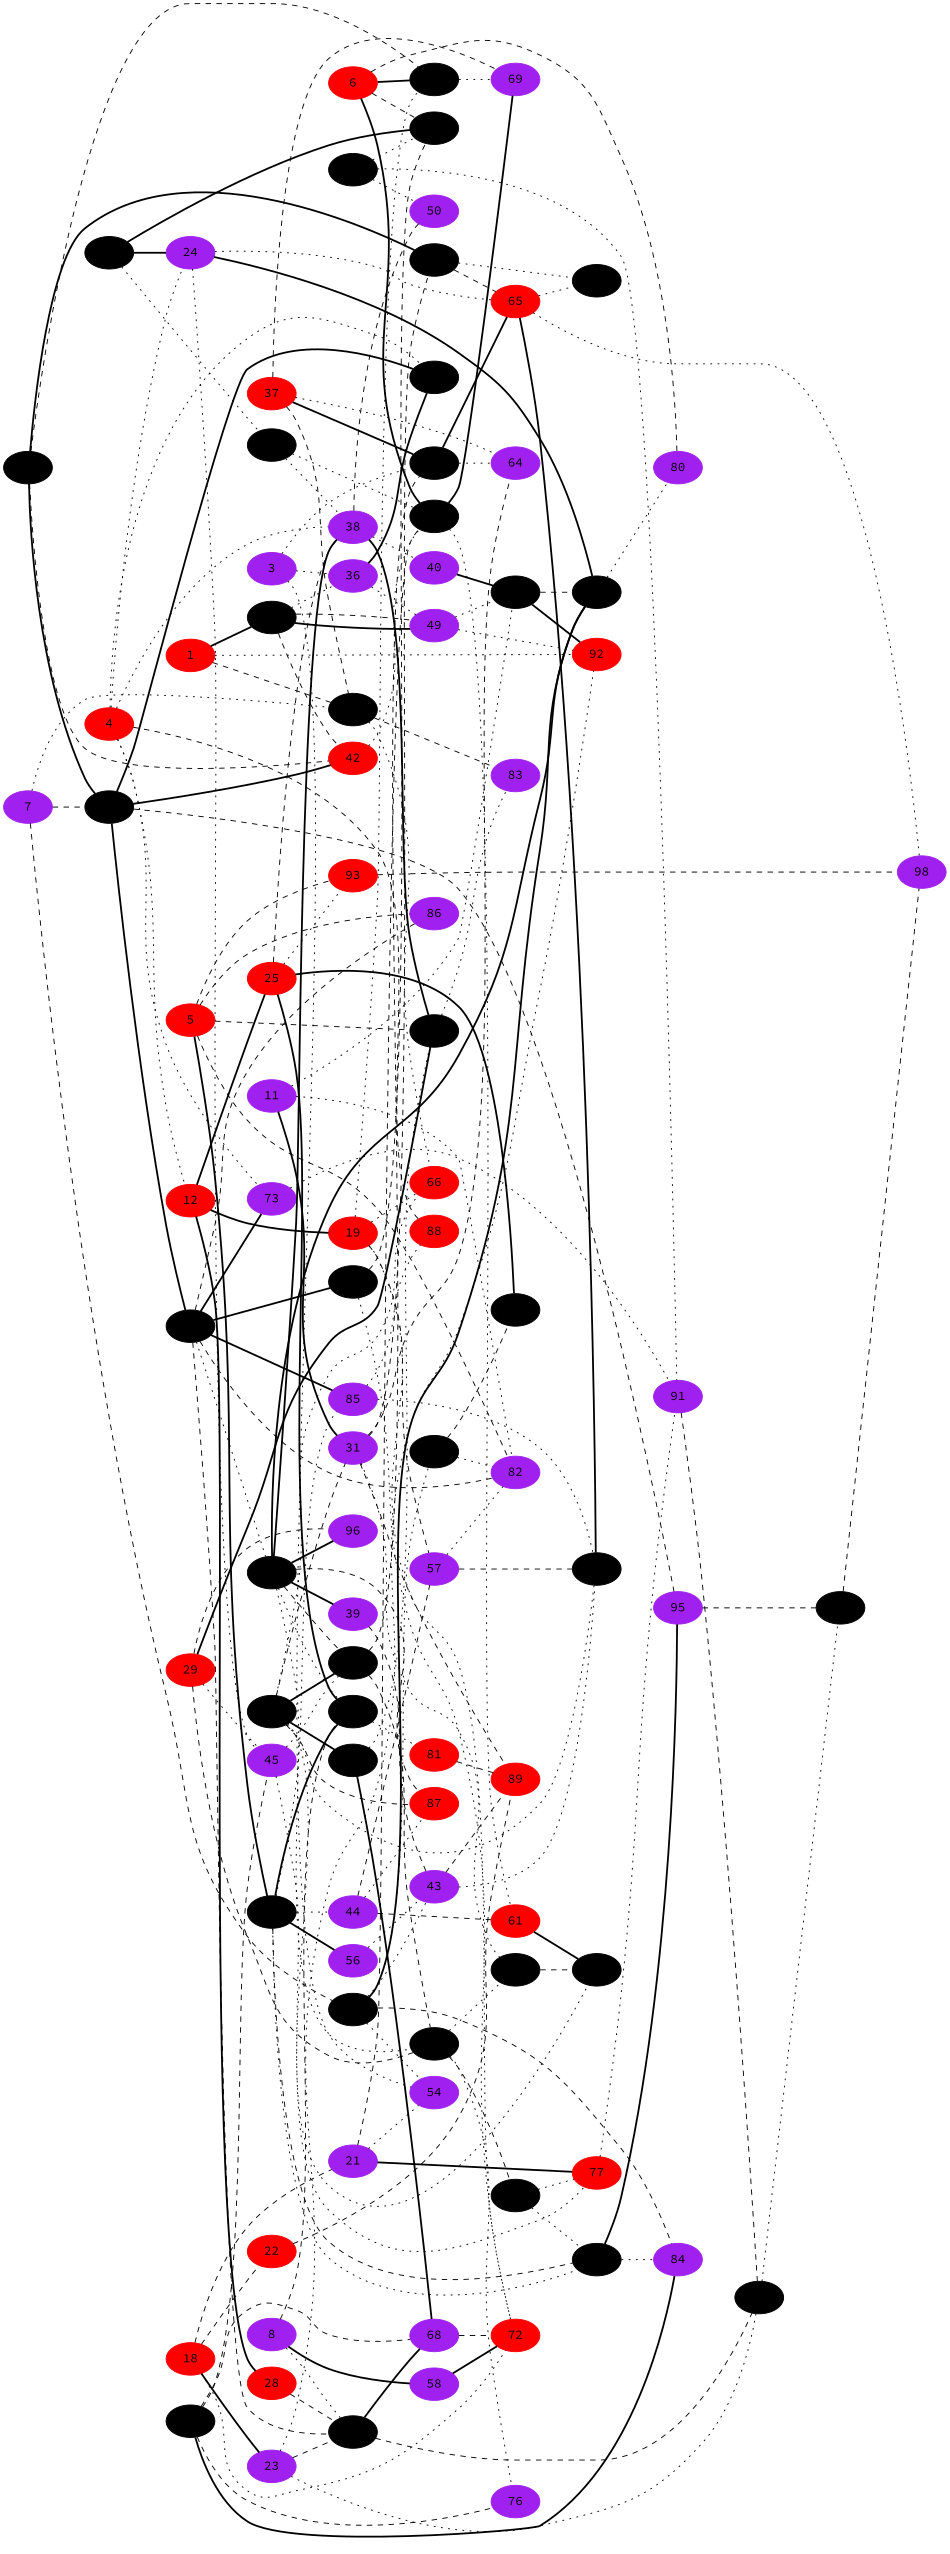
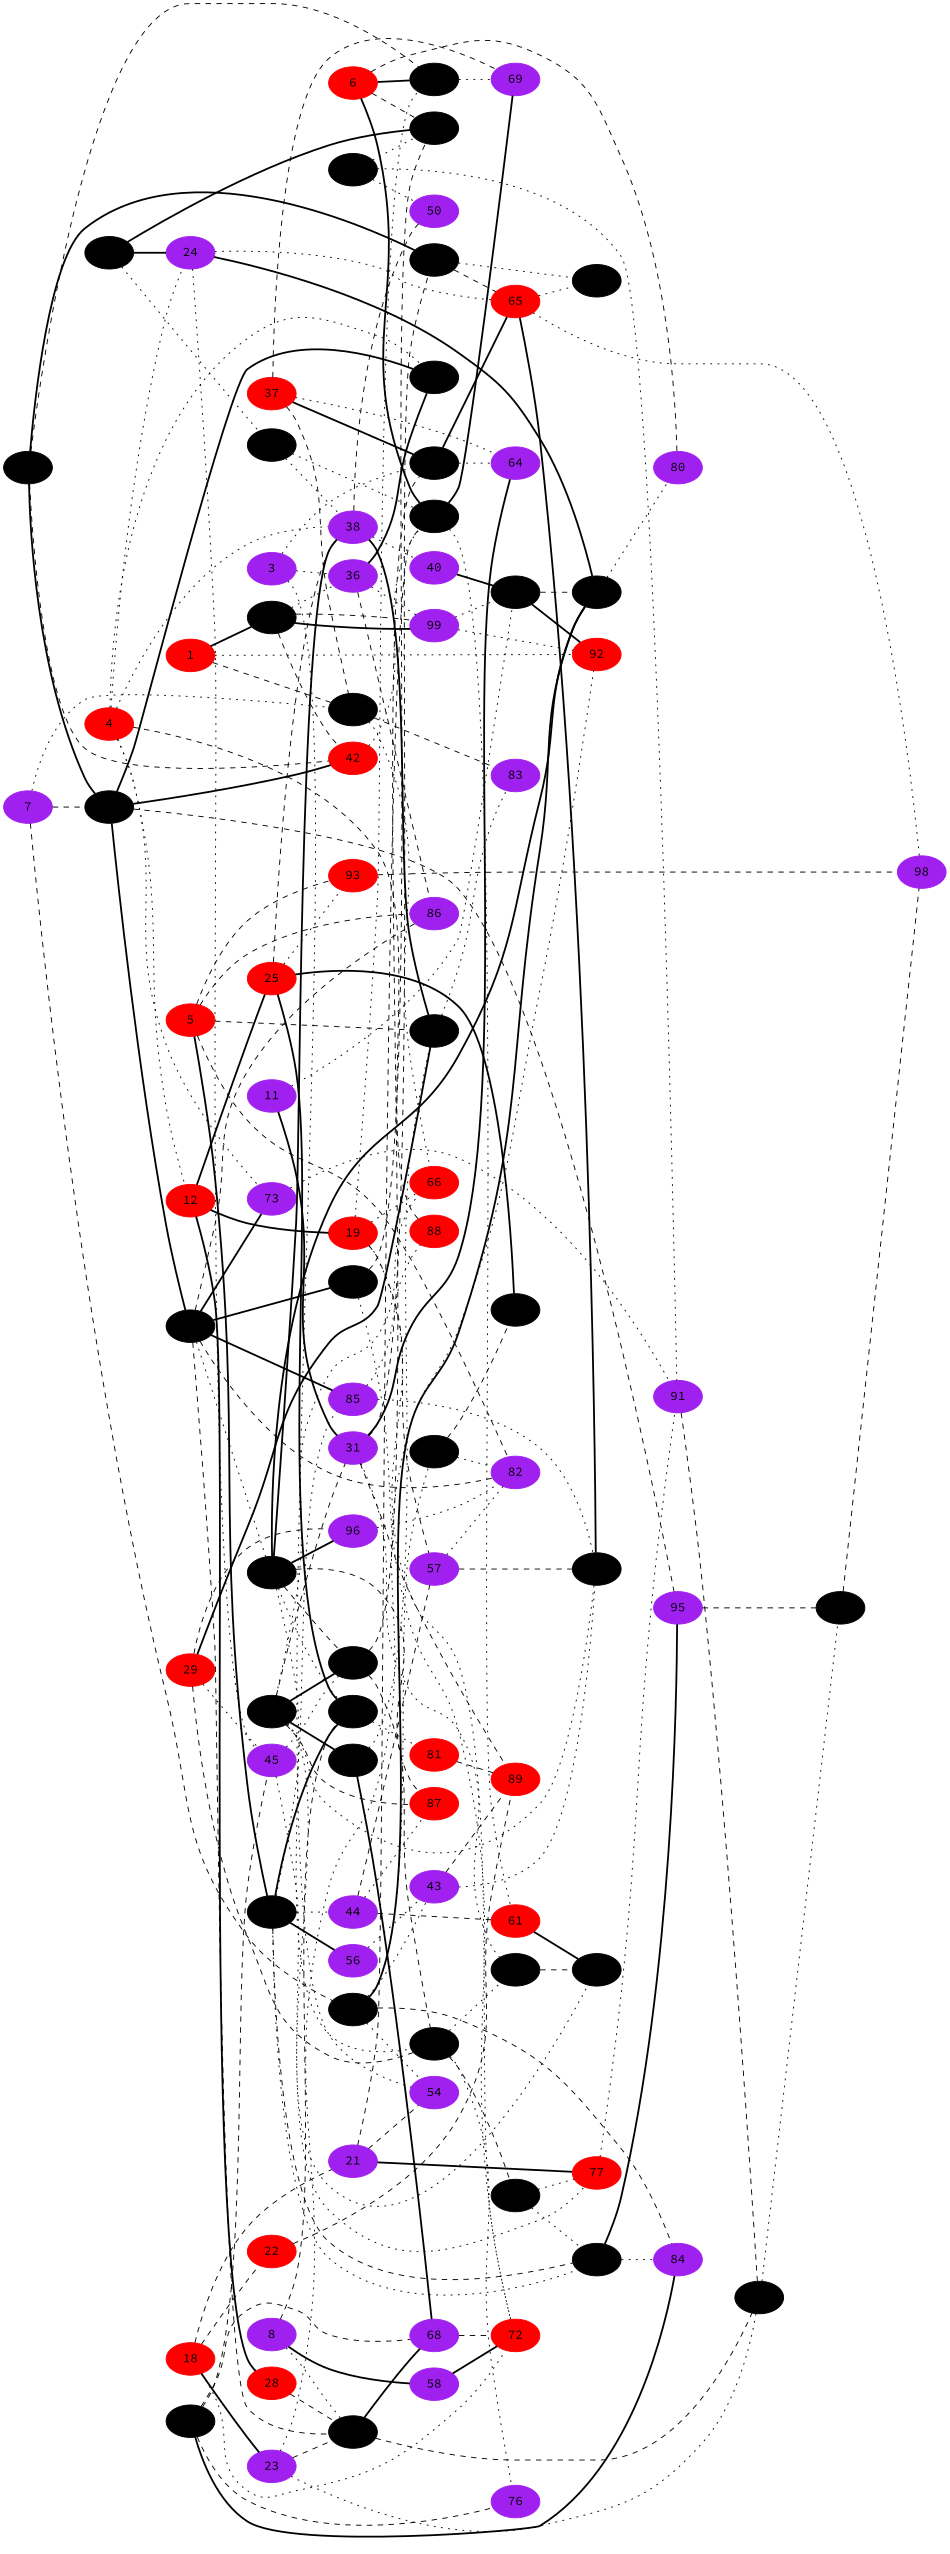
(434, 626) -> (434, 626)
none -> (412, 821)
(482, 1092) -> (482, 1092)
(473, 1231) -> (440, 1512)
(353, 1614) -> none
(394, 2127) -> (394, 2127)
